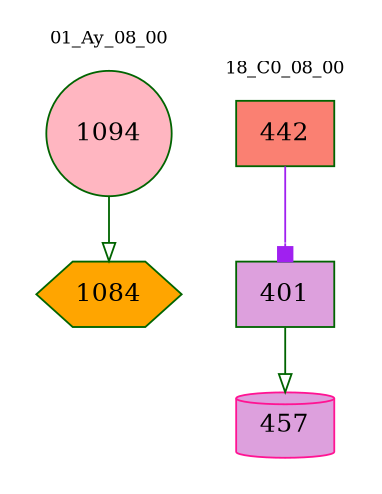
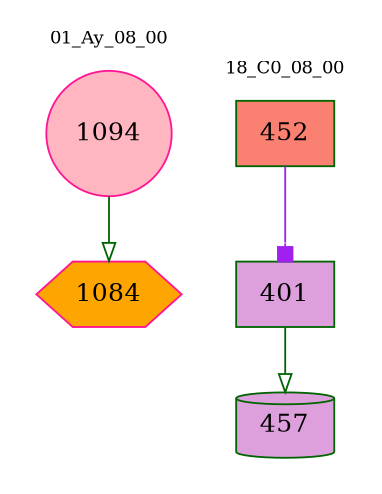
(109, 134) -> (109, 134)
(285, 134) -> (285, 134)
(109, 294) -> (109, 294)
(285, 425) -> (285, 425)
